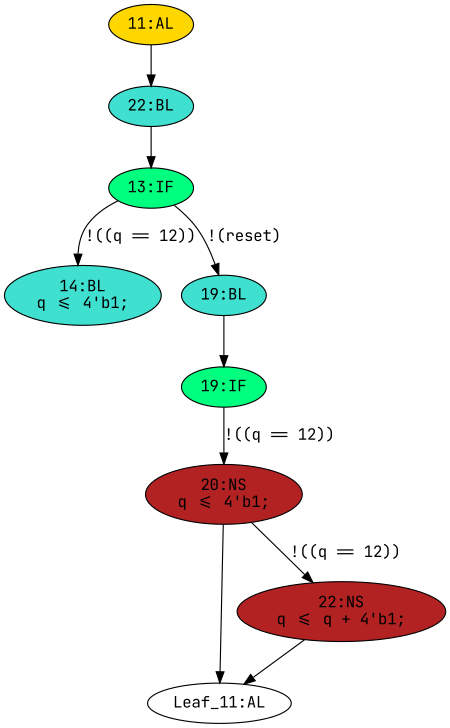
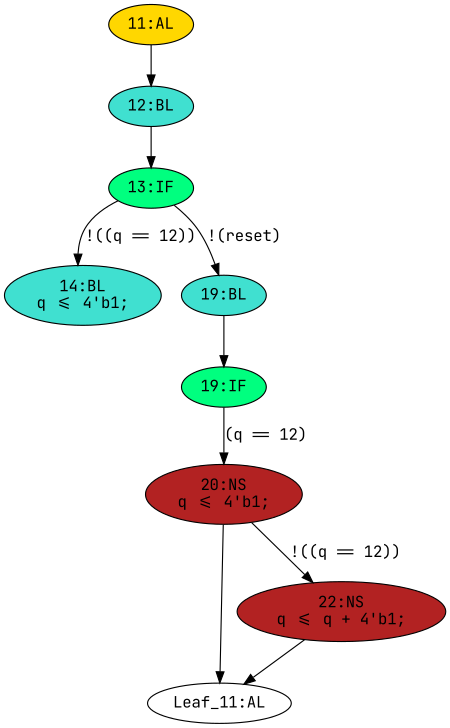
(151, 106) -> (151, 106)
(280, 436) -> (266, 436)
